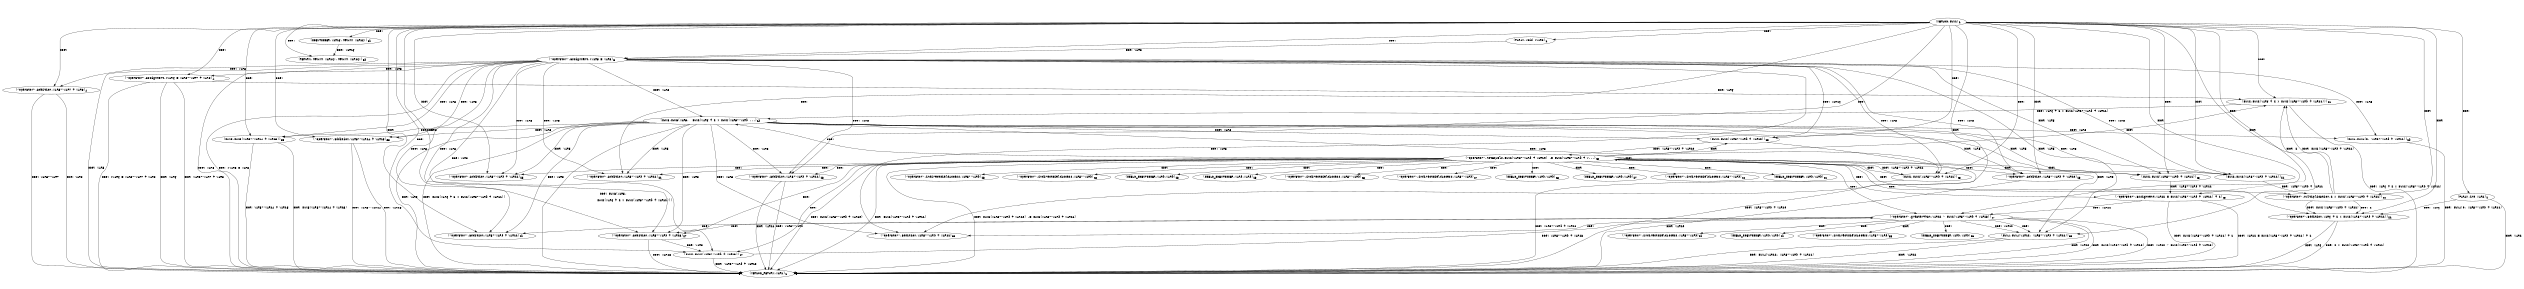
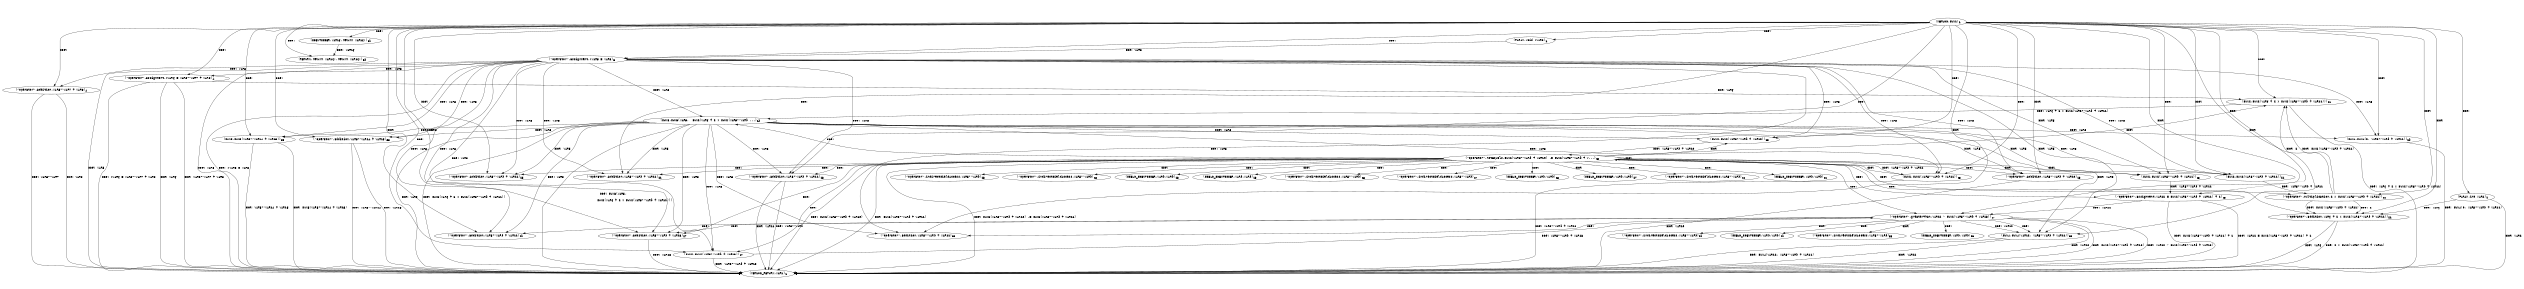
none -> (2257, 30)
(1832, 102) -> (1832, 102)
(680, 245) -> (706, 187)
(1500, 265) -> none
